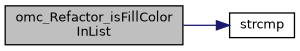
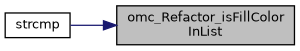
(200, 25) -> (87, 25)
